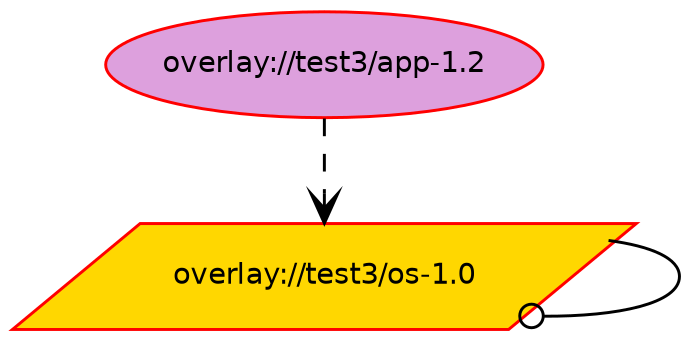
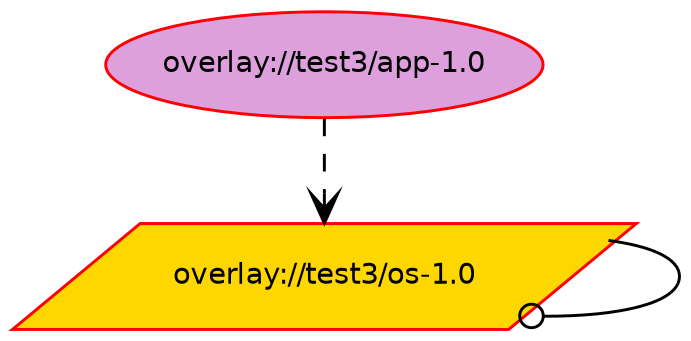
(324, 65) -> (324, 65)
